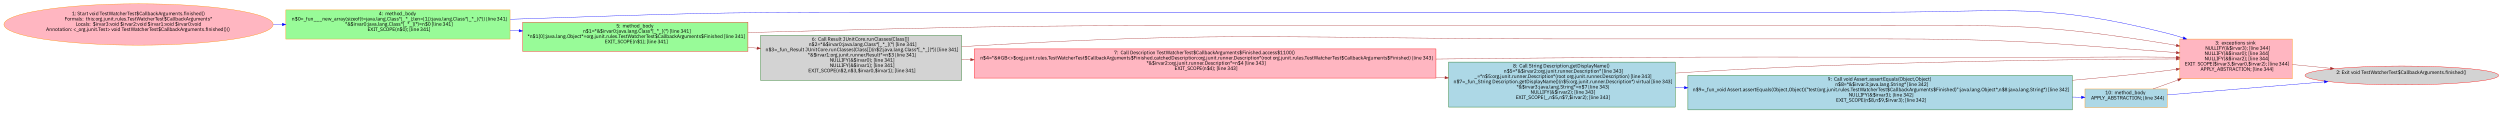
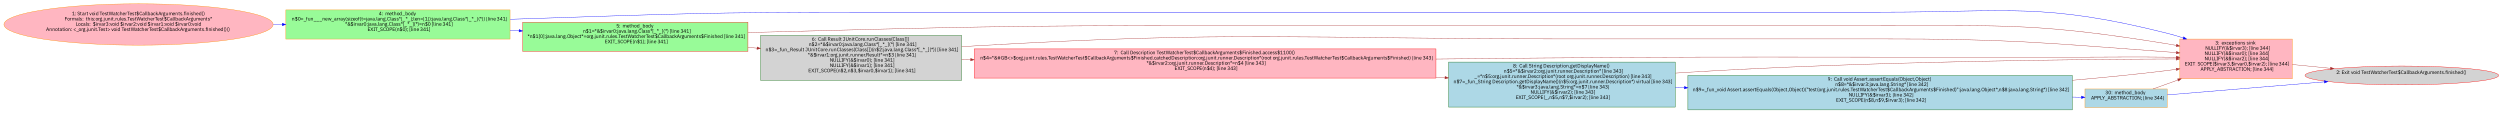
(2126, 98) -> (2126, 98)
